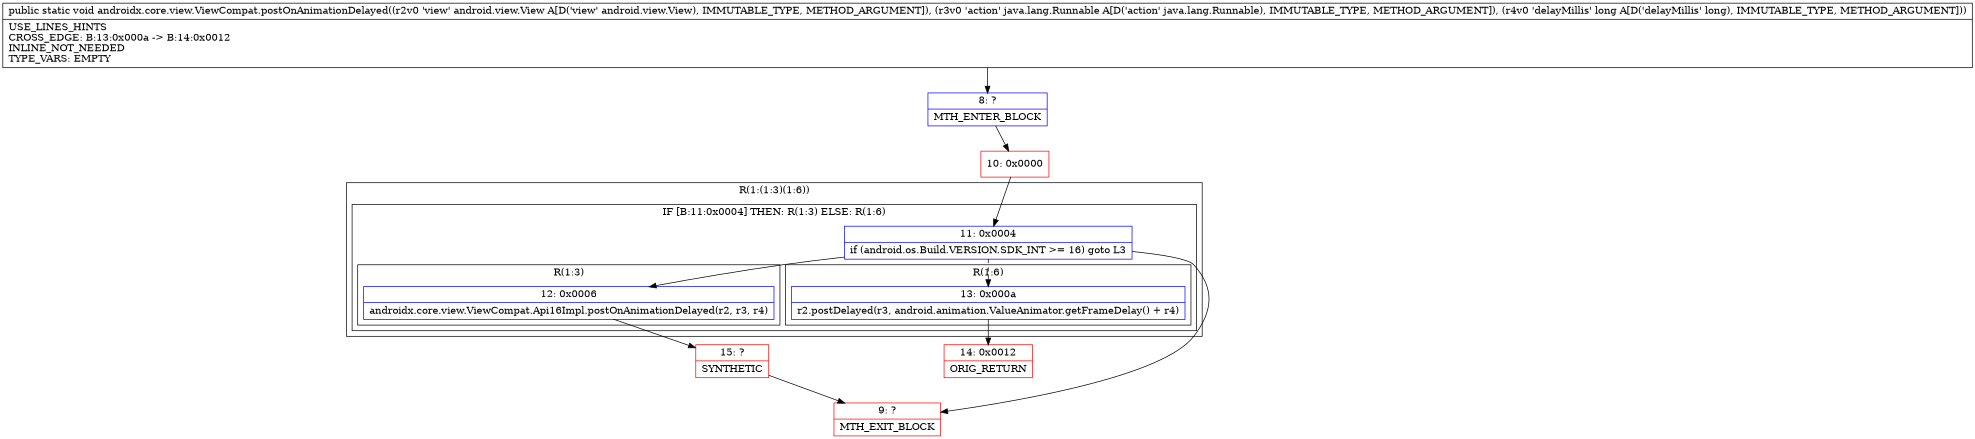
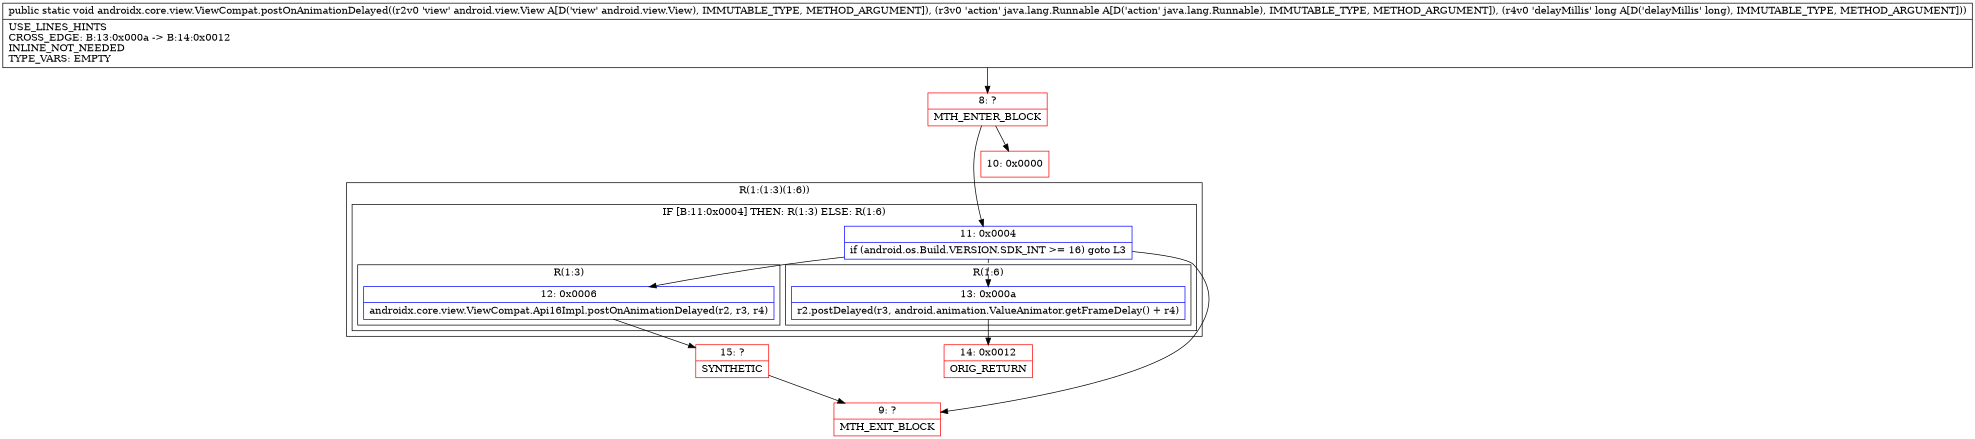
(988, 109) -> (988, 109)
(1003, 198) -> (974, 173)
